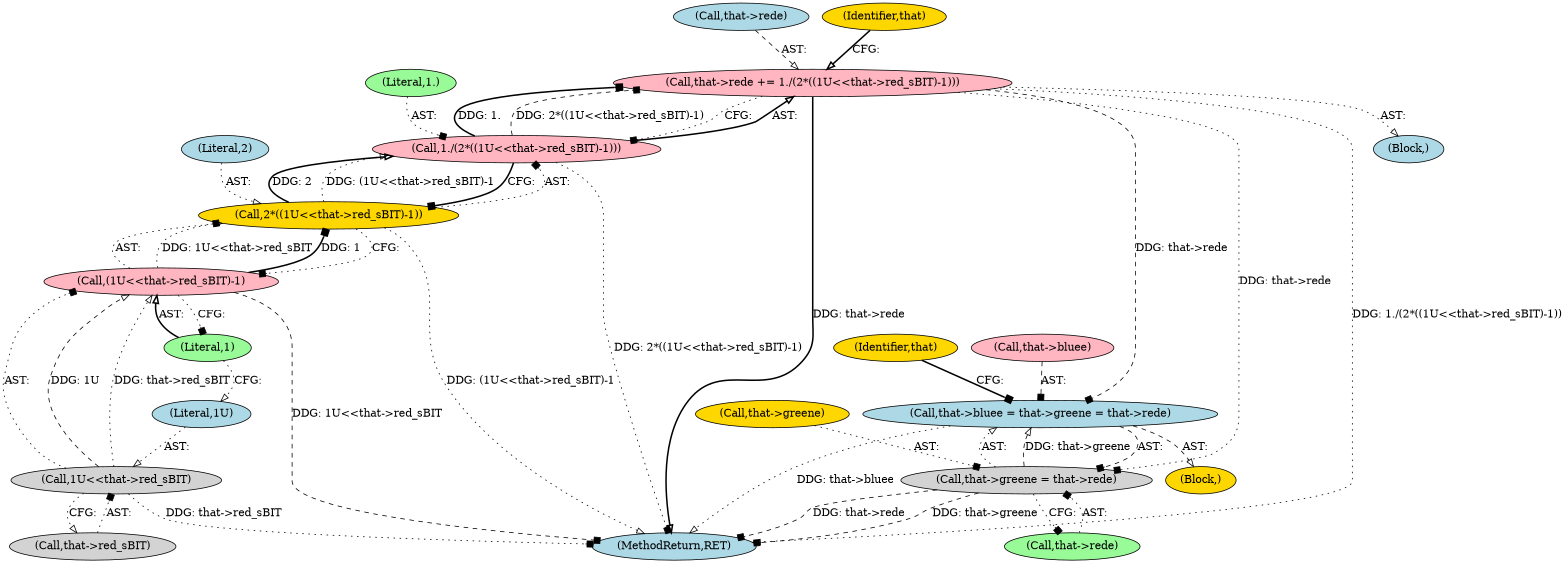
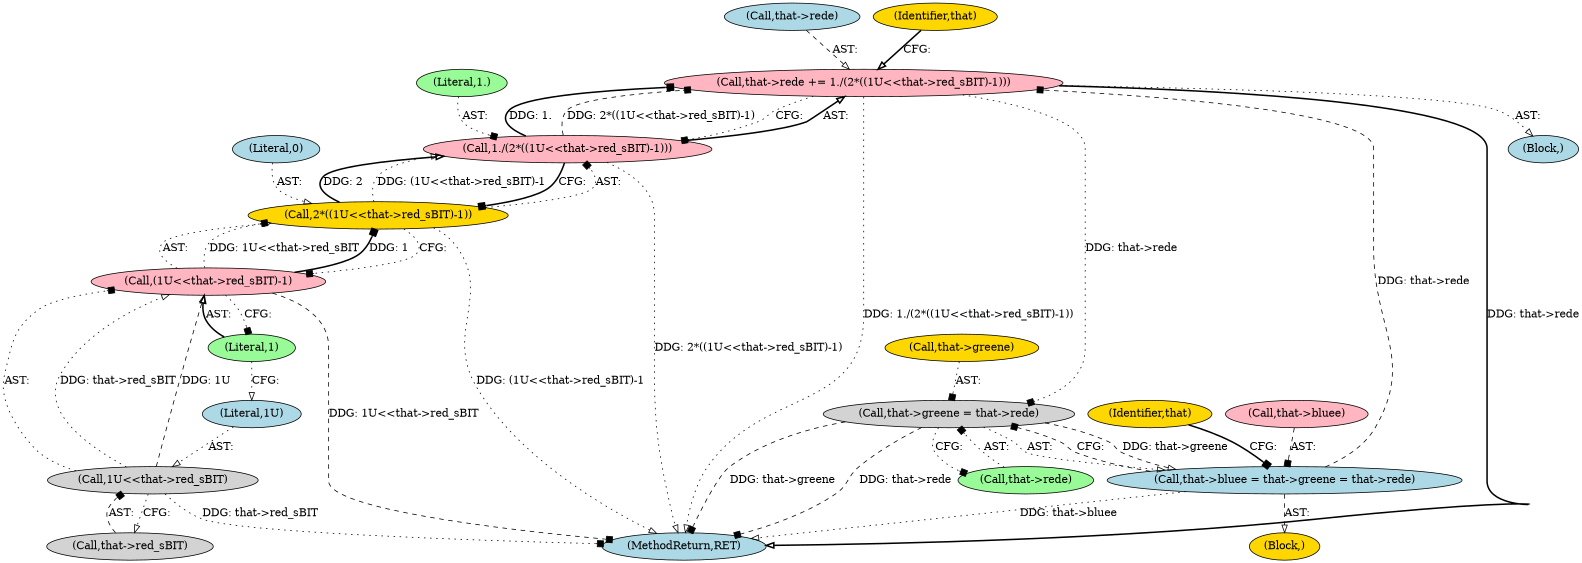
(225, 149) -> (276, 149)
(1135, 198) -> (1374, 153)
(608, 337) -> (654, 334)
(1152, 447) -> (1092, 447)
(103, 517) -> (107, 515)
